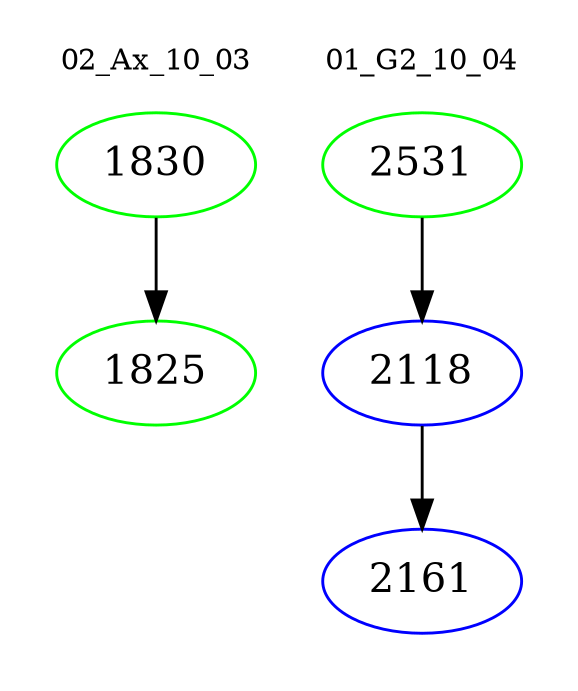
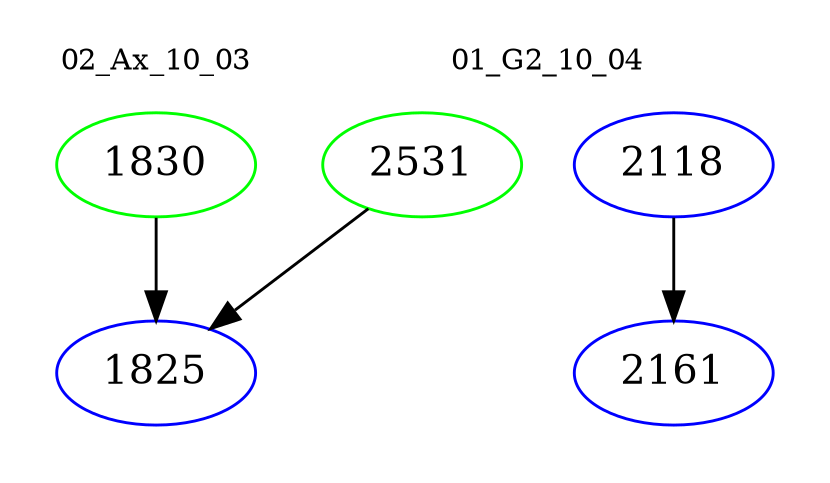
(422, 255) -> (318, 247)
(156, 373) -> (156, 373)
